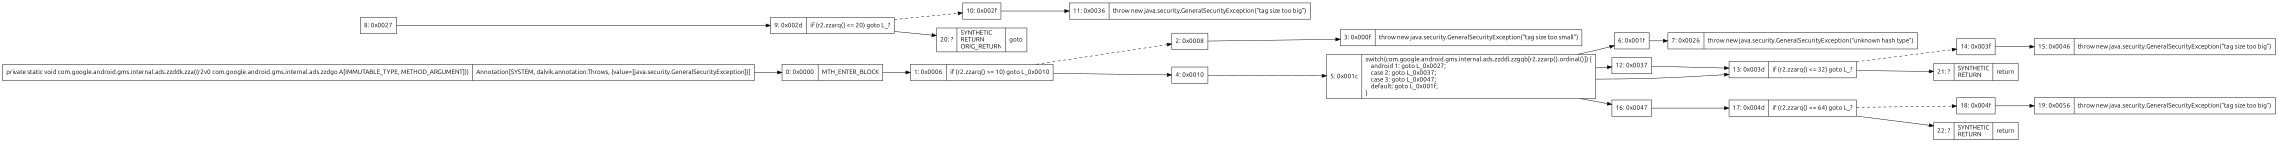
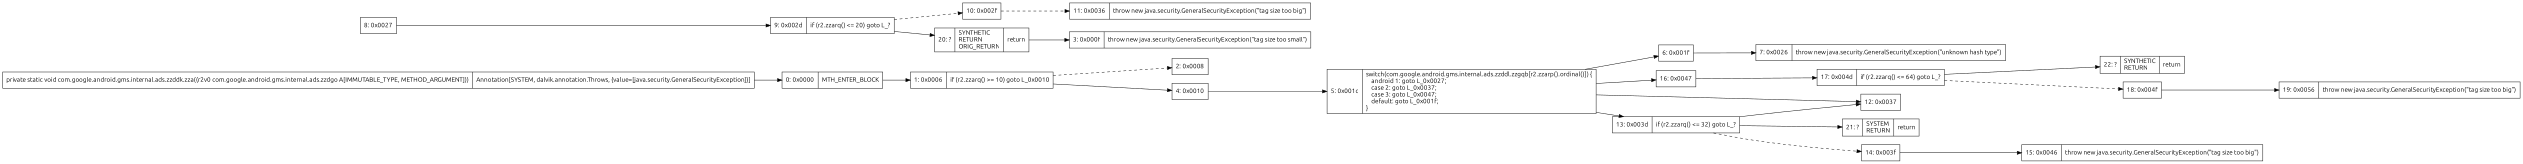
(1033, 11) -> (1033, 11)
(1016, 40) -> (1016, 40)
(1272, 40) -> (1047, 40)
(1688, 67) -> (1798, 110)
(1973, 68) -> (1878, 124)
